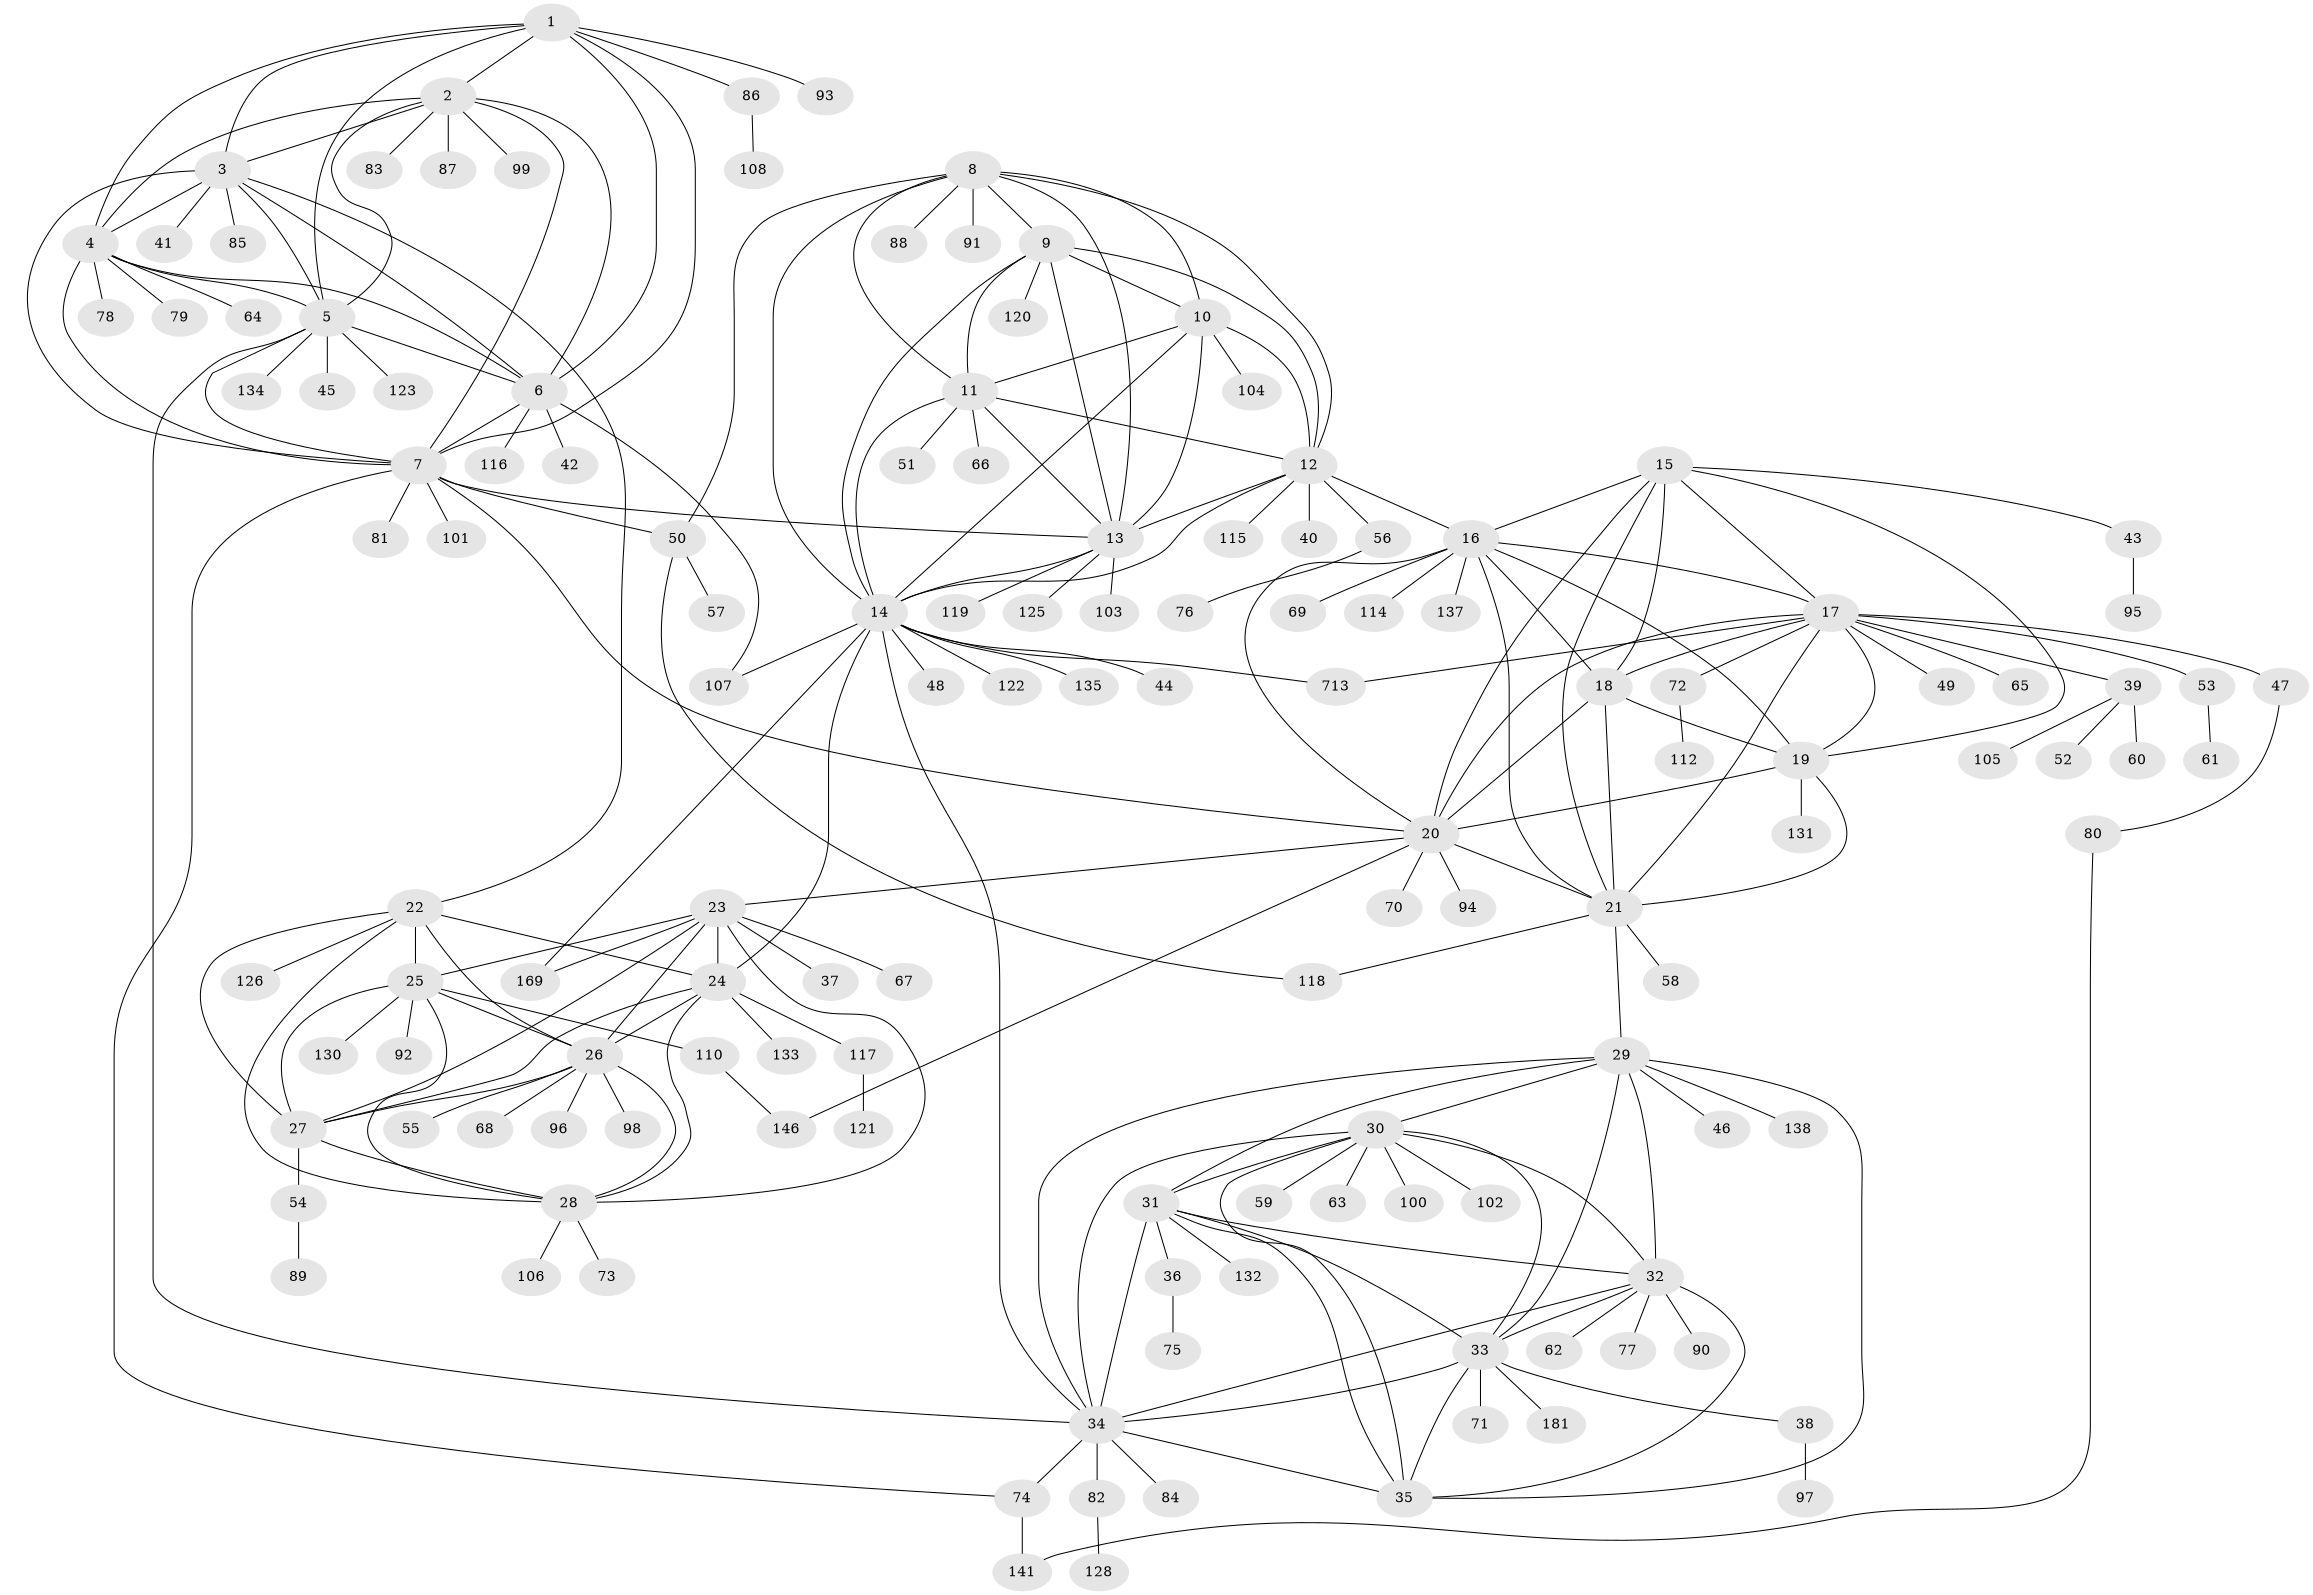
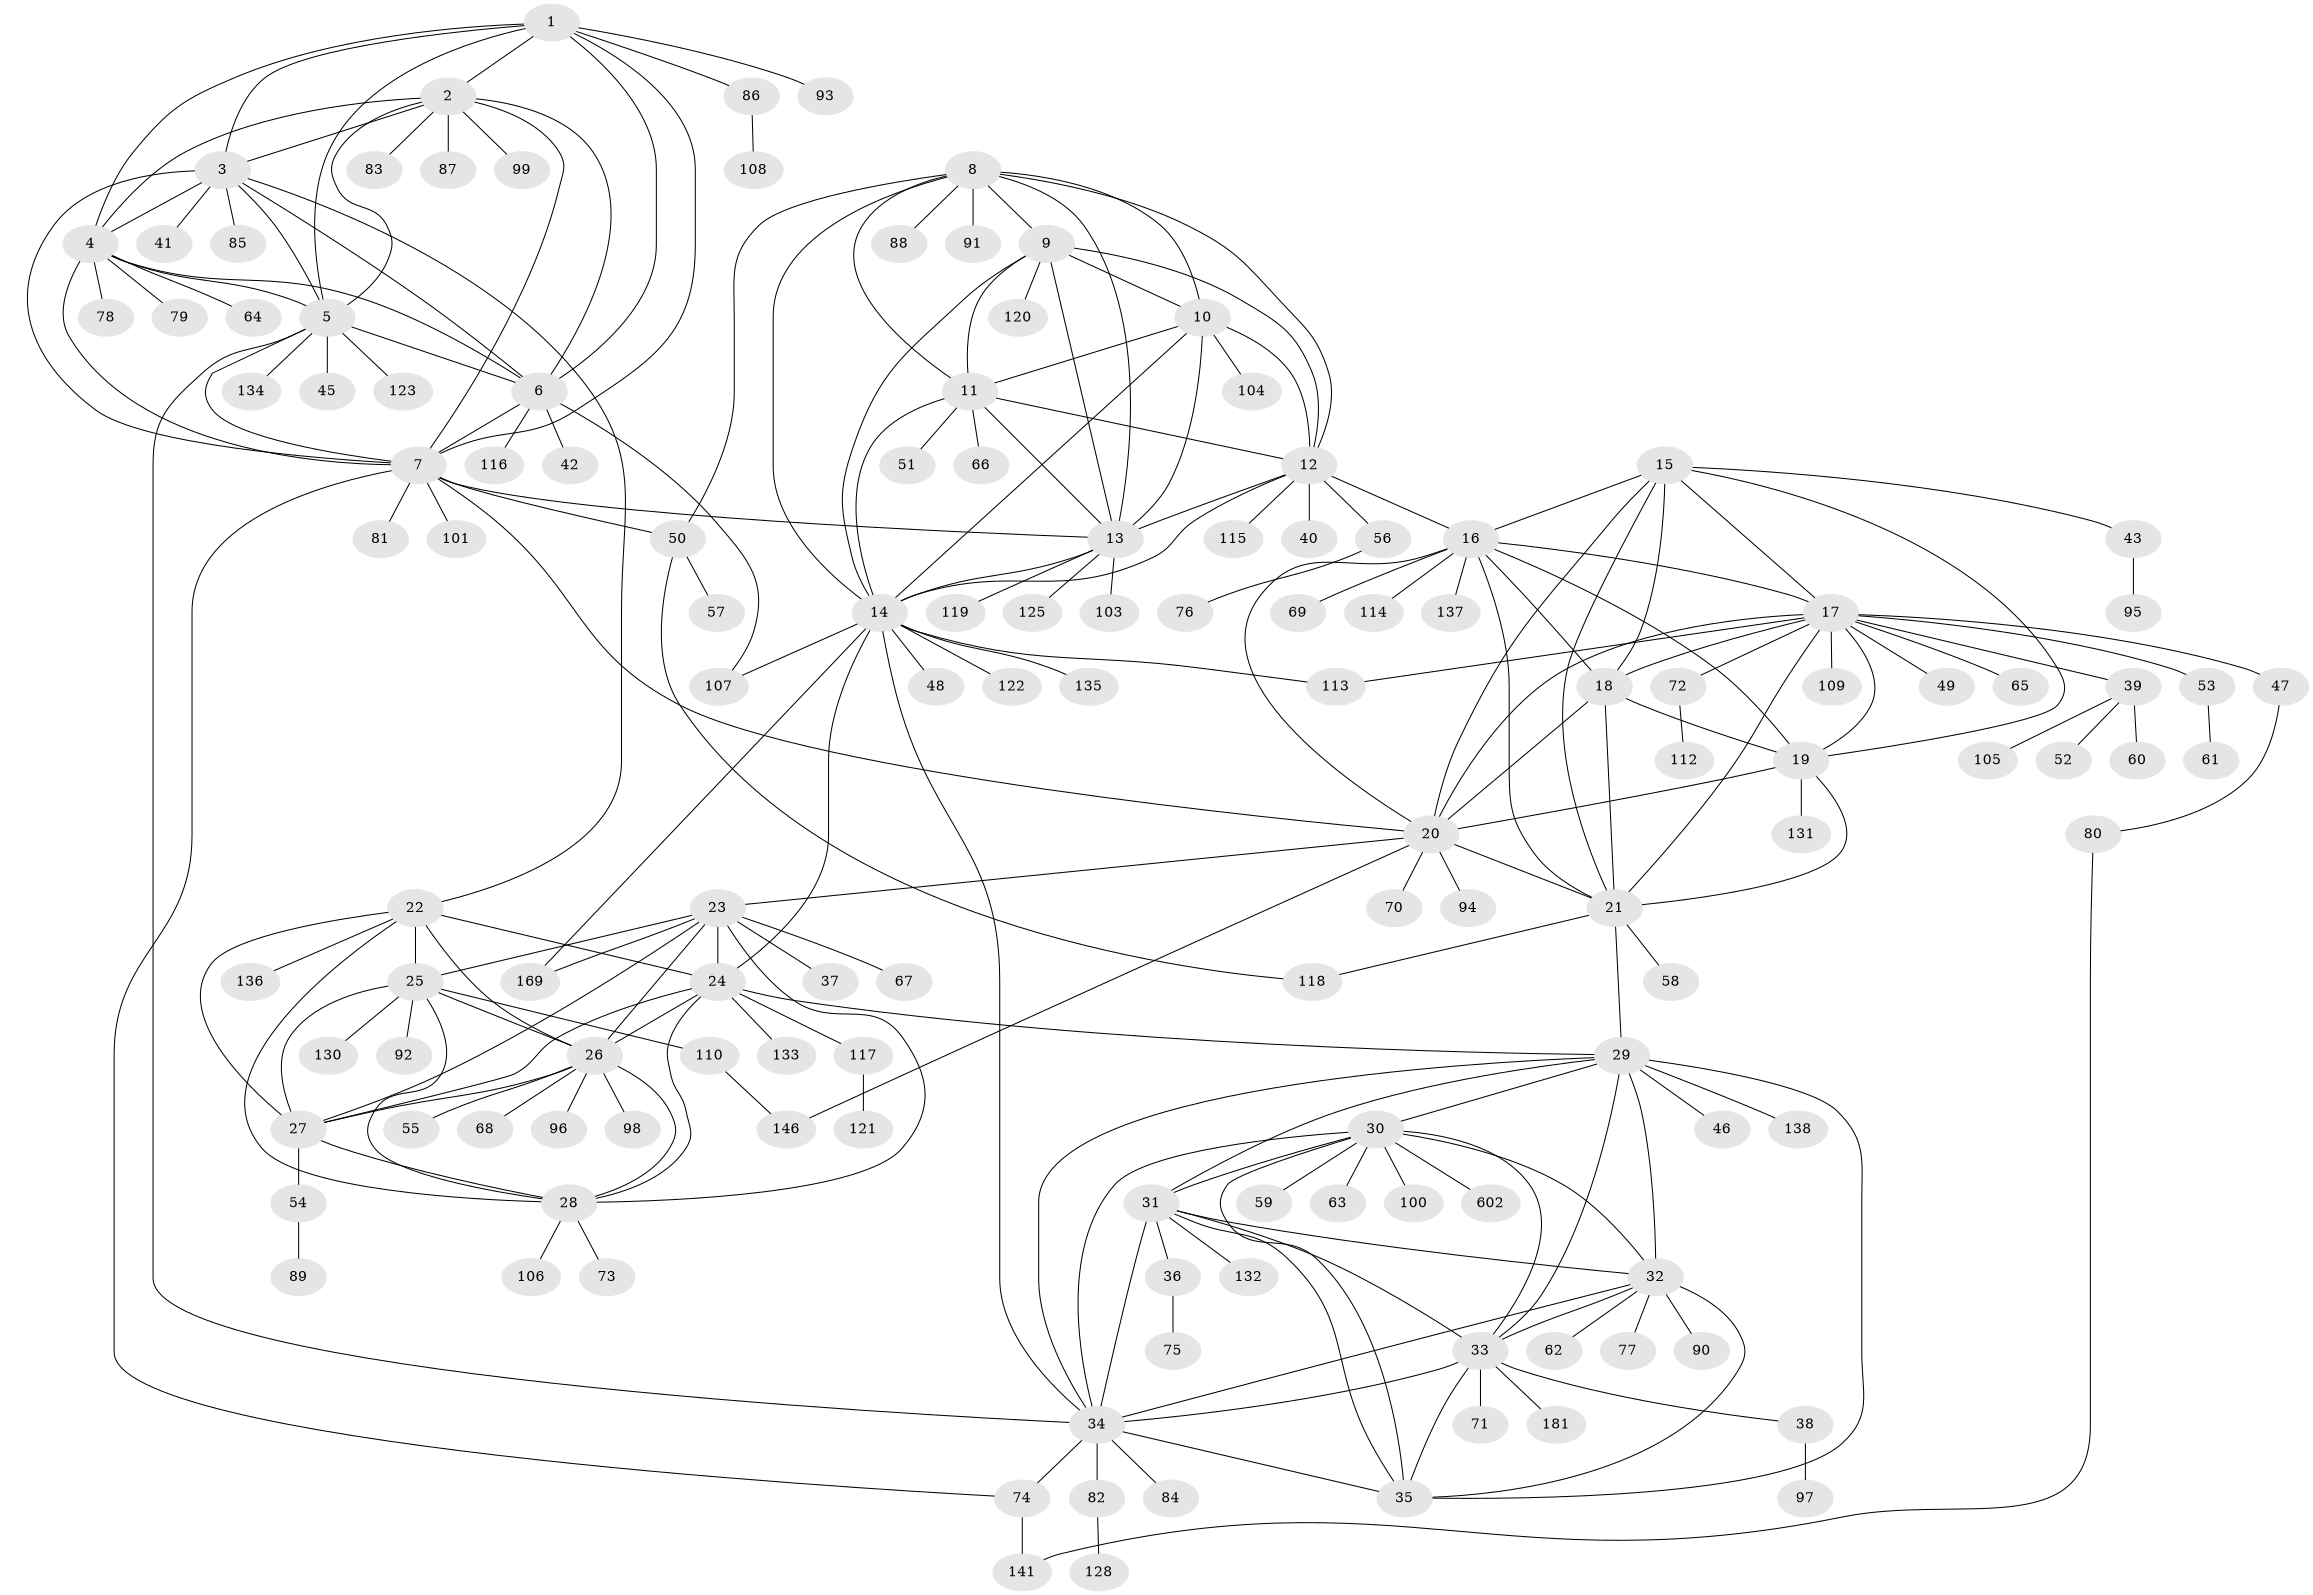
(1165, 687) -> none
(1336, 687) -> (1336, 687)
none -> (1832, 687)
(250, 982) -> (250, 982)
none -> (1167, 1038)
(1491, 1203) -> (1491, 1203)
